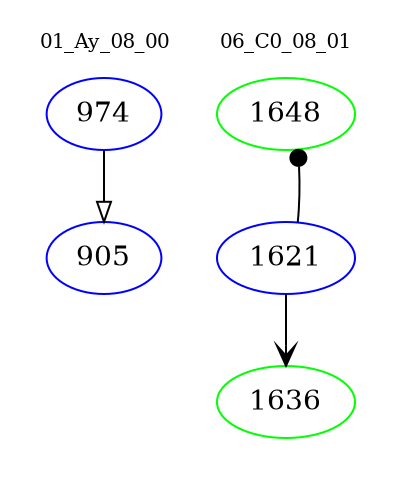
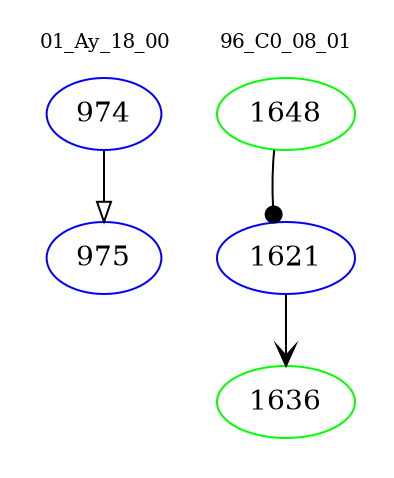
(105, 43) -> (105, 43)
(286, 43) -> (286, 43)
(299, 194) -> (273, 178)
(104, 258) -> (104, 258)
